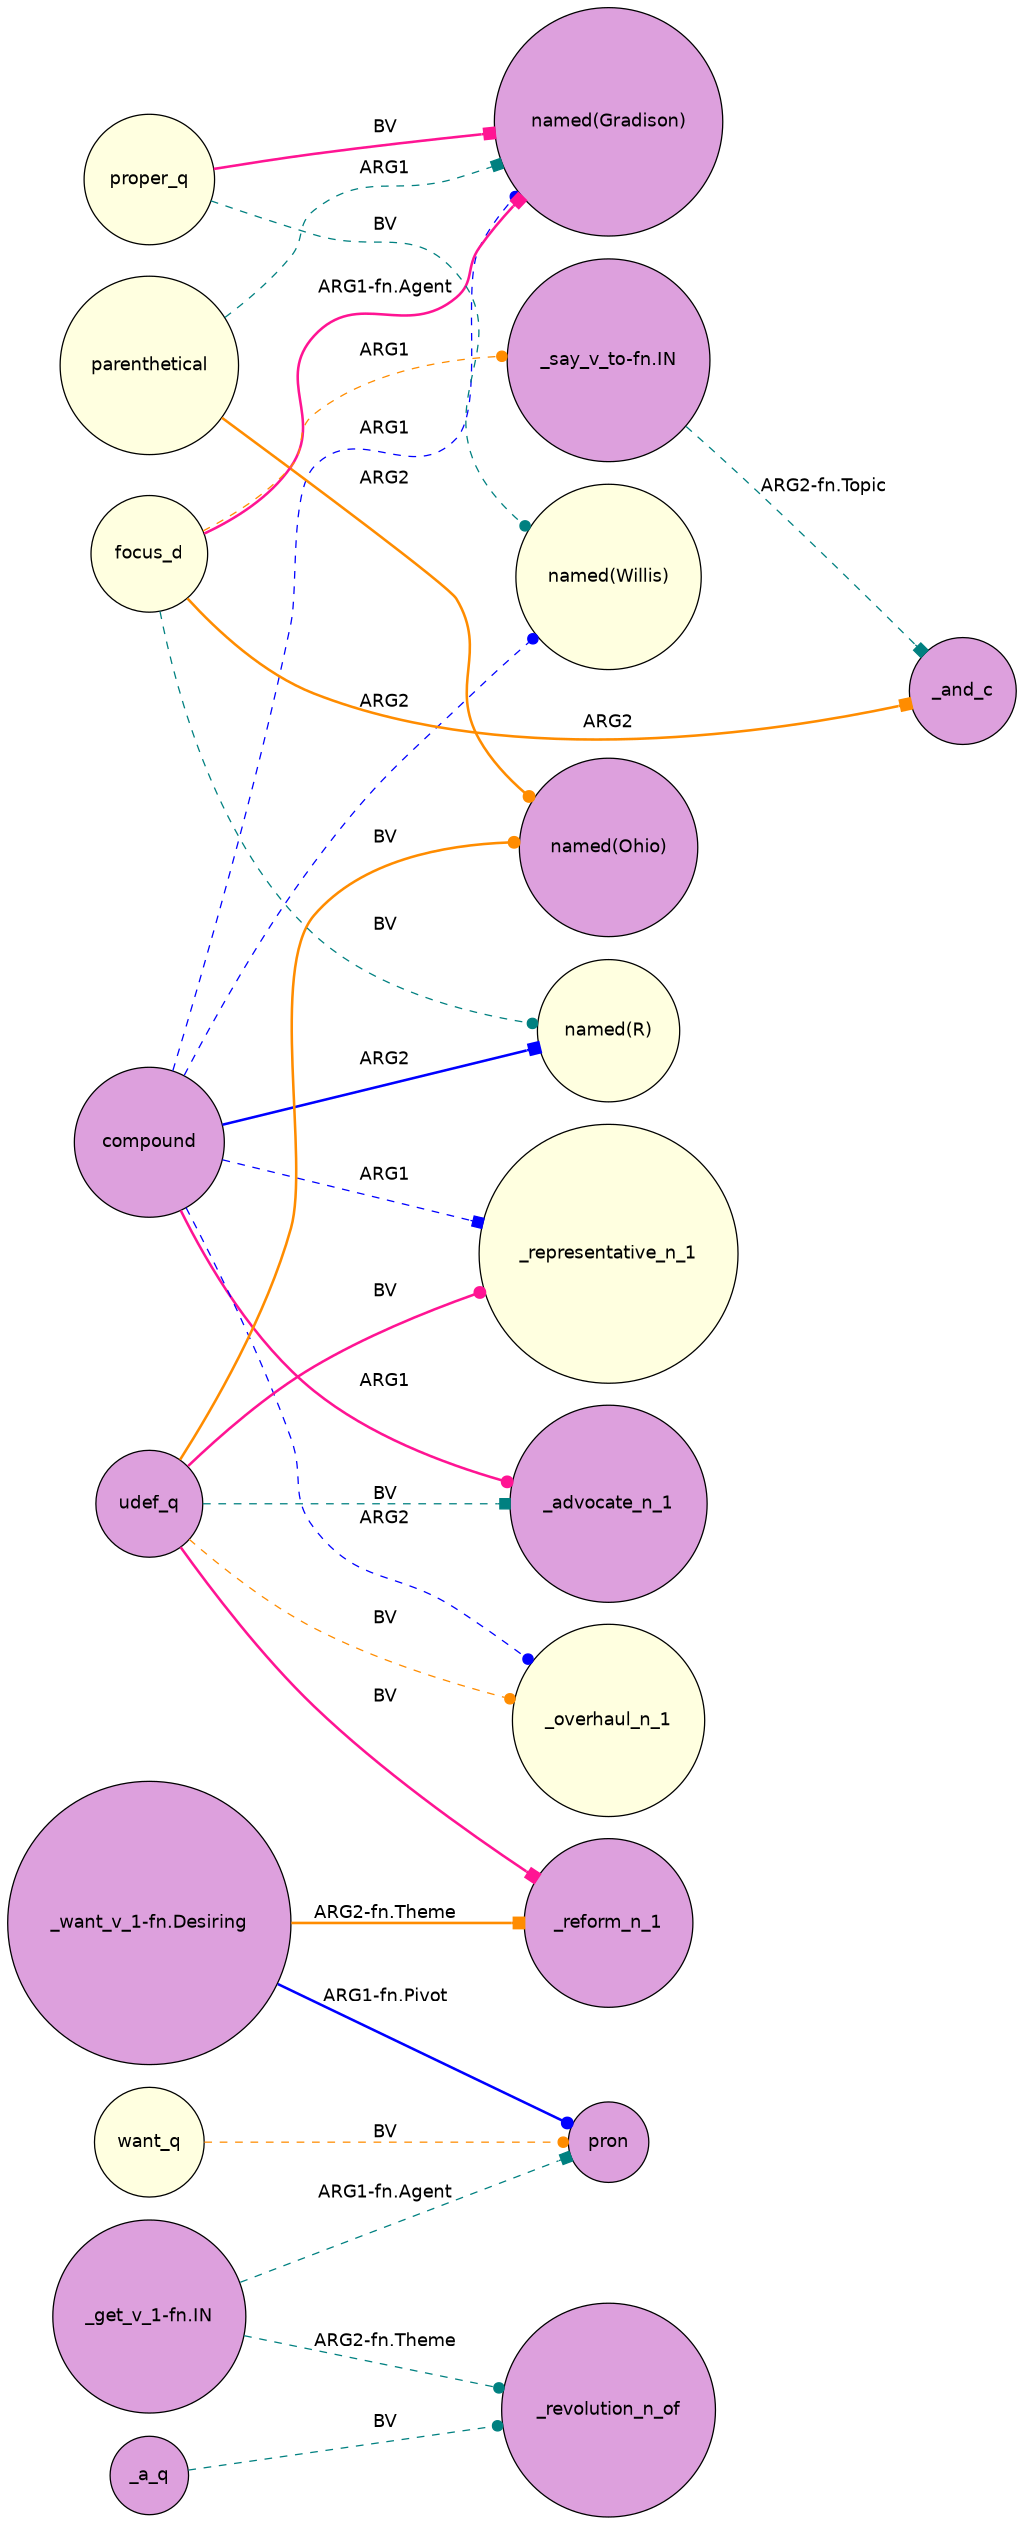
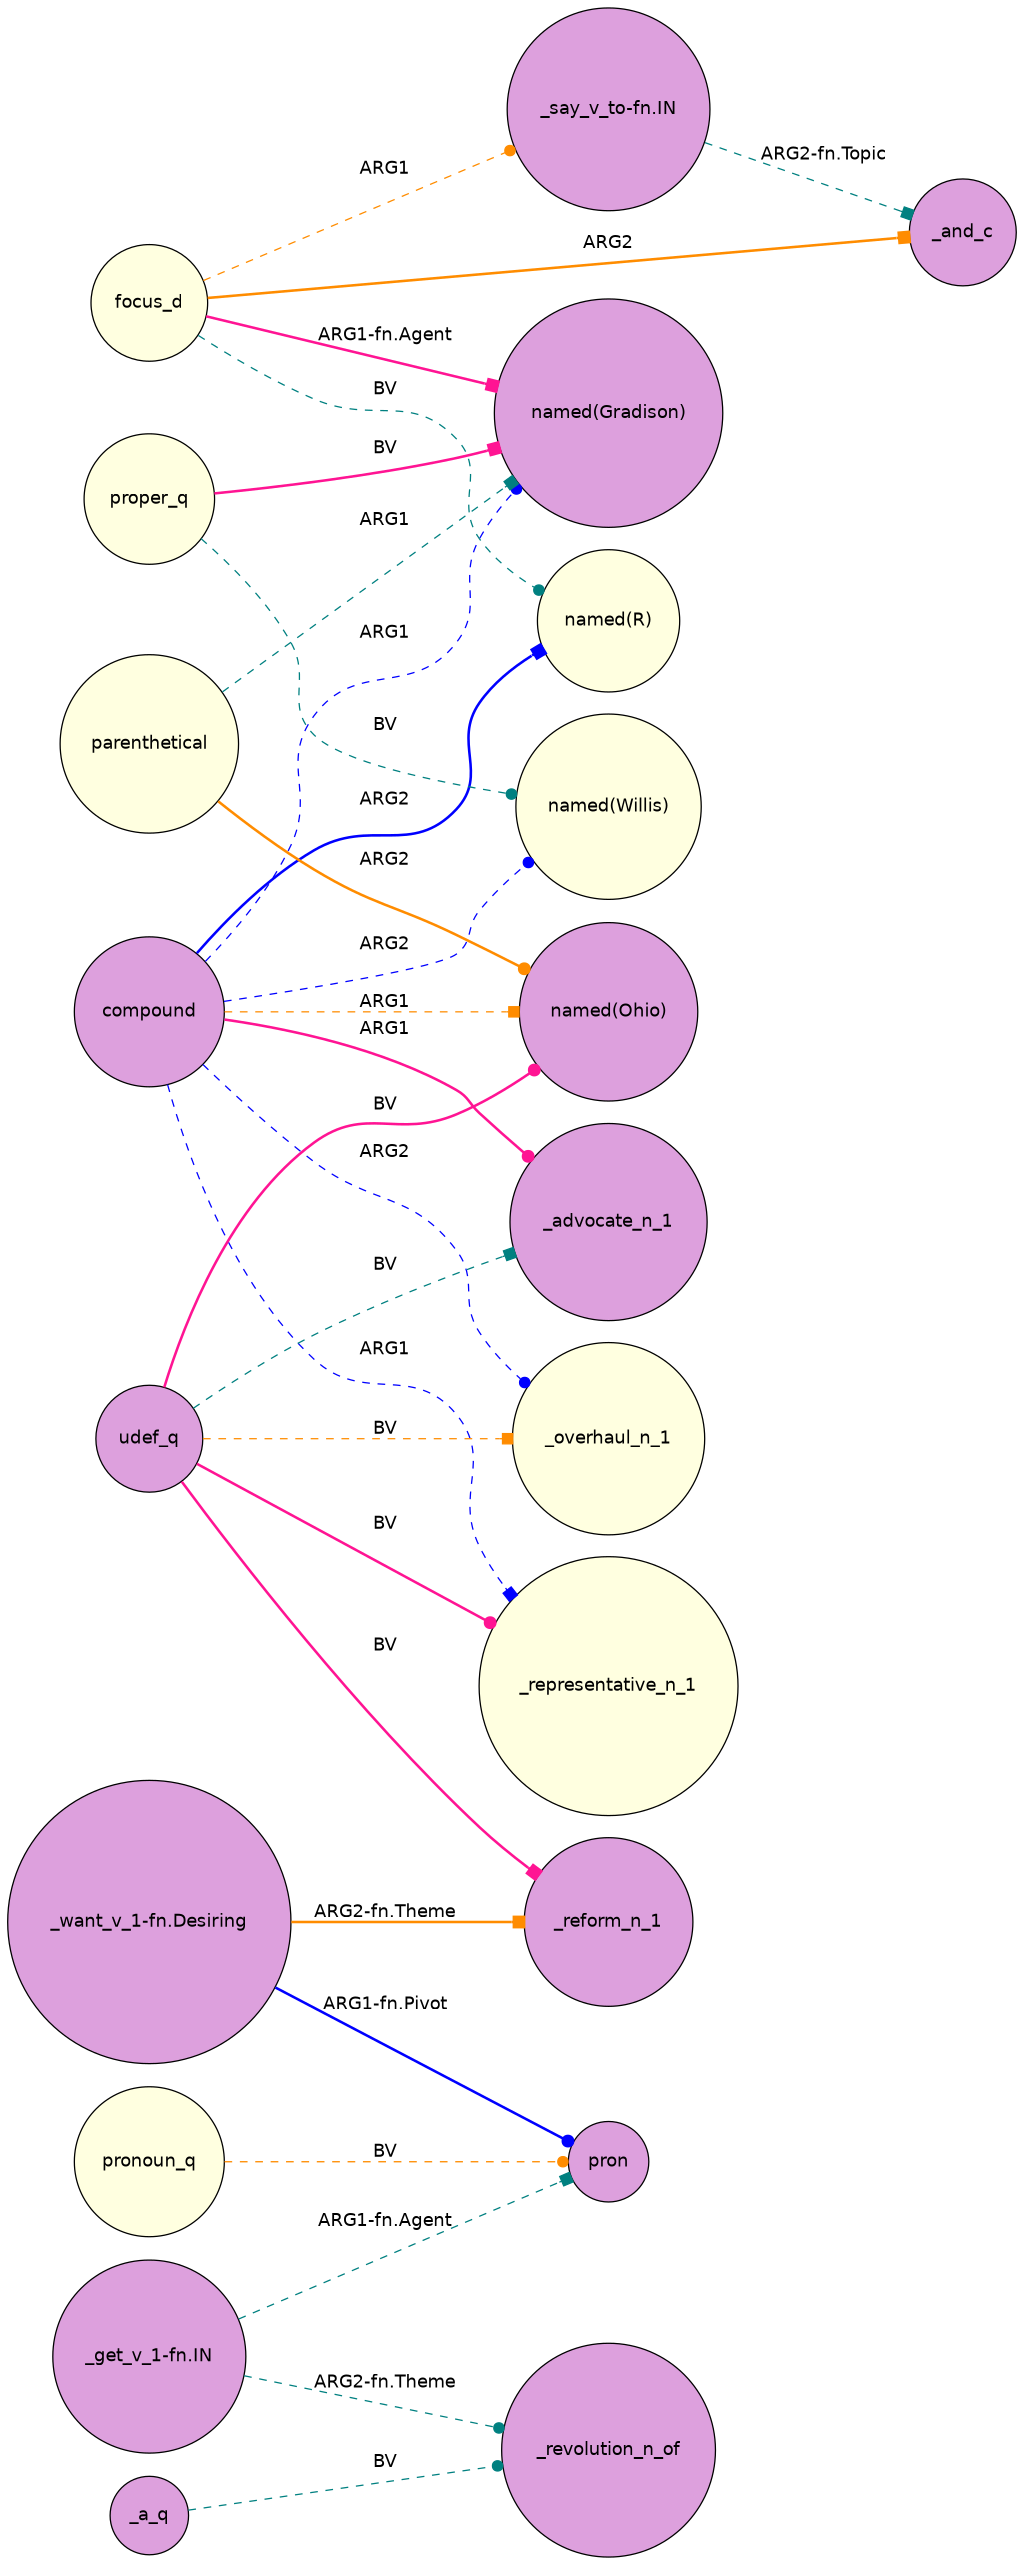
none -> (365, 1012)
(294, 1092) -> (291, 1162)
(336, 1639) -> (351, 1439)
(149, 2142) -> (149, 2162)
